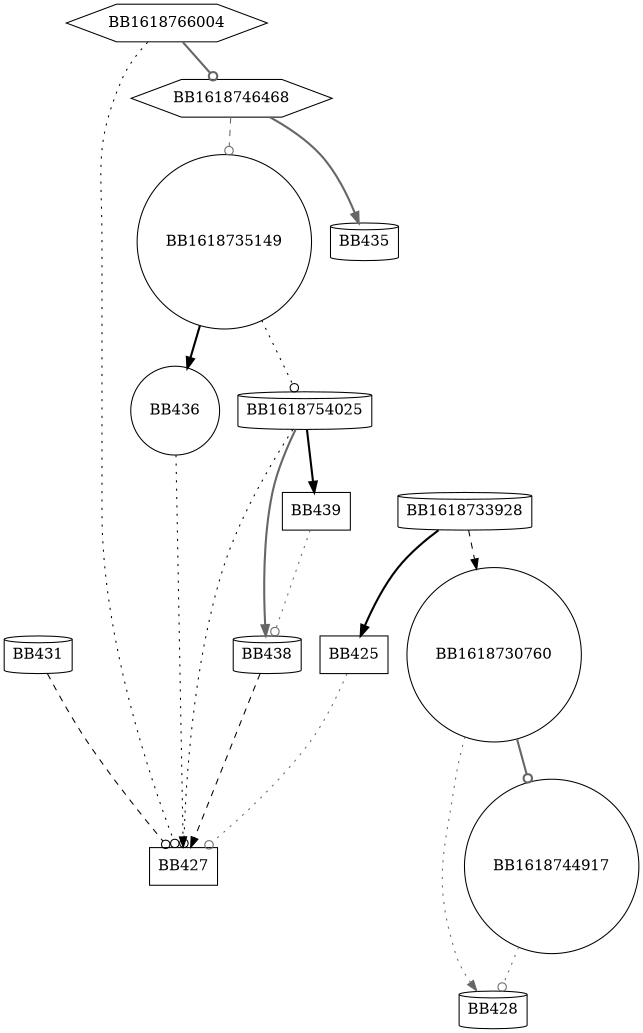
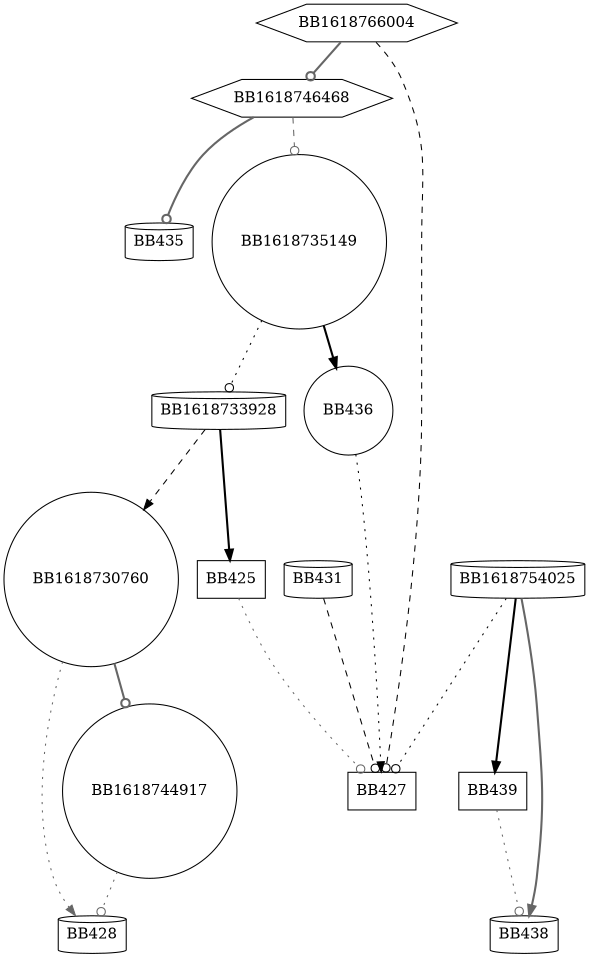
(322, 157) -> (201, 157)
(277, 352) -> (247, 352)
(102, 440) -> (422, 398)
(227, 756) -> none
